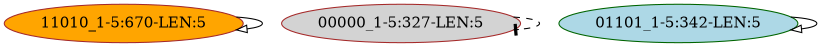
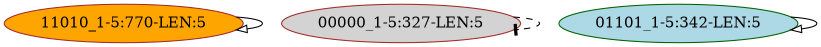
(124, 23) -> (124, 23)
